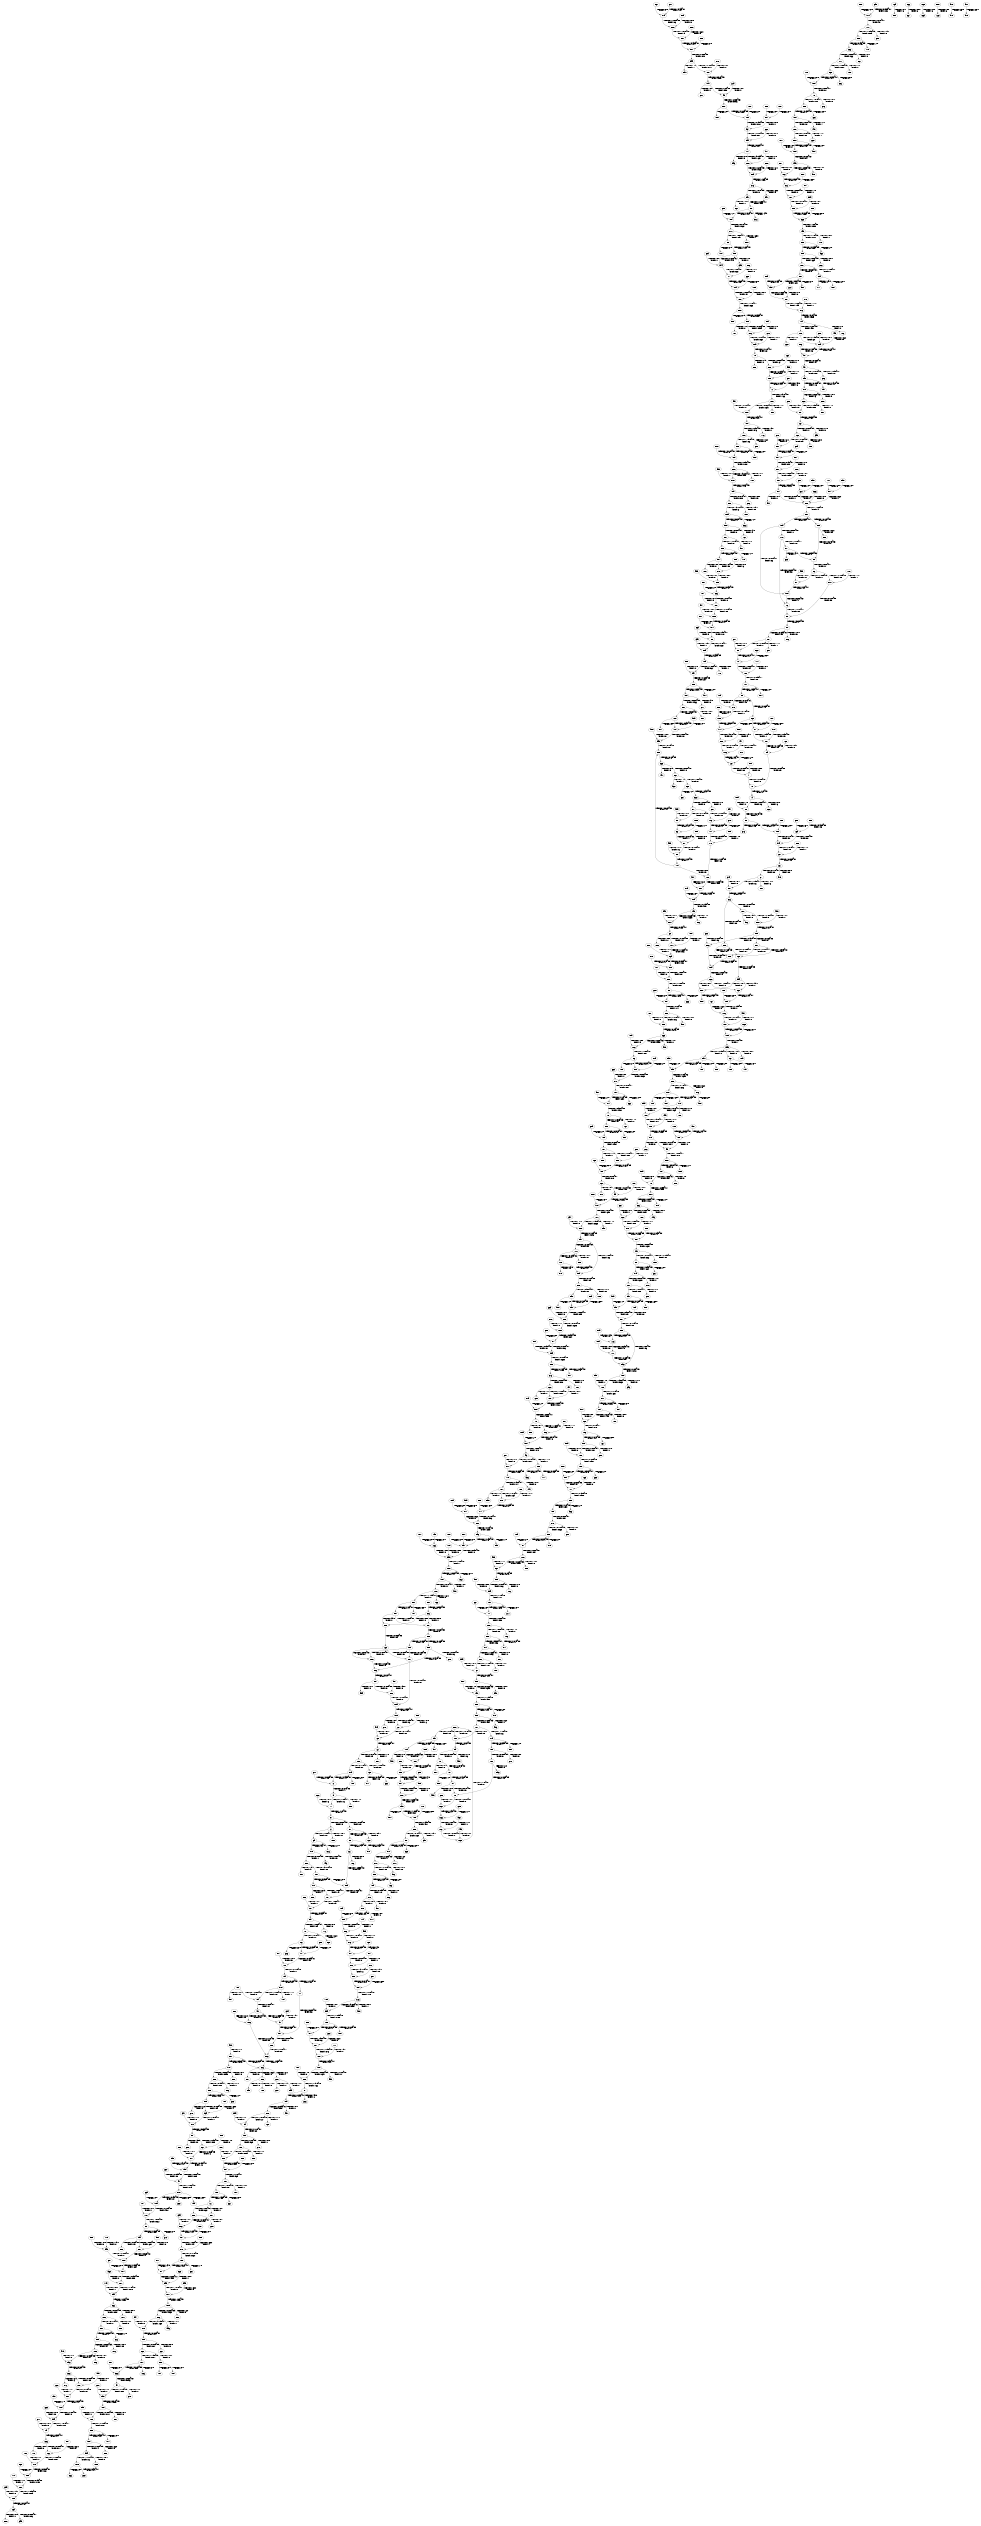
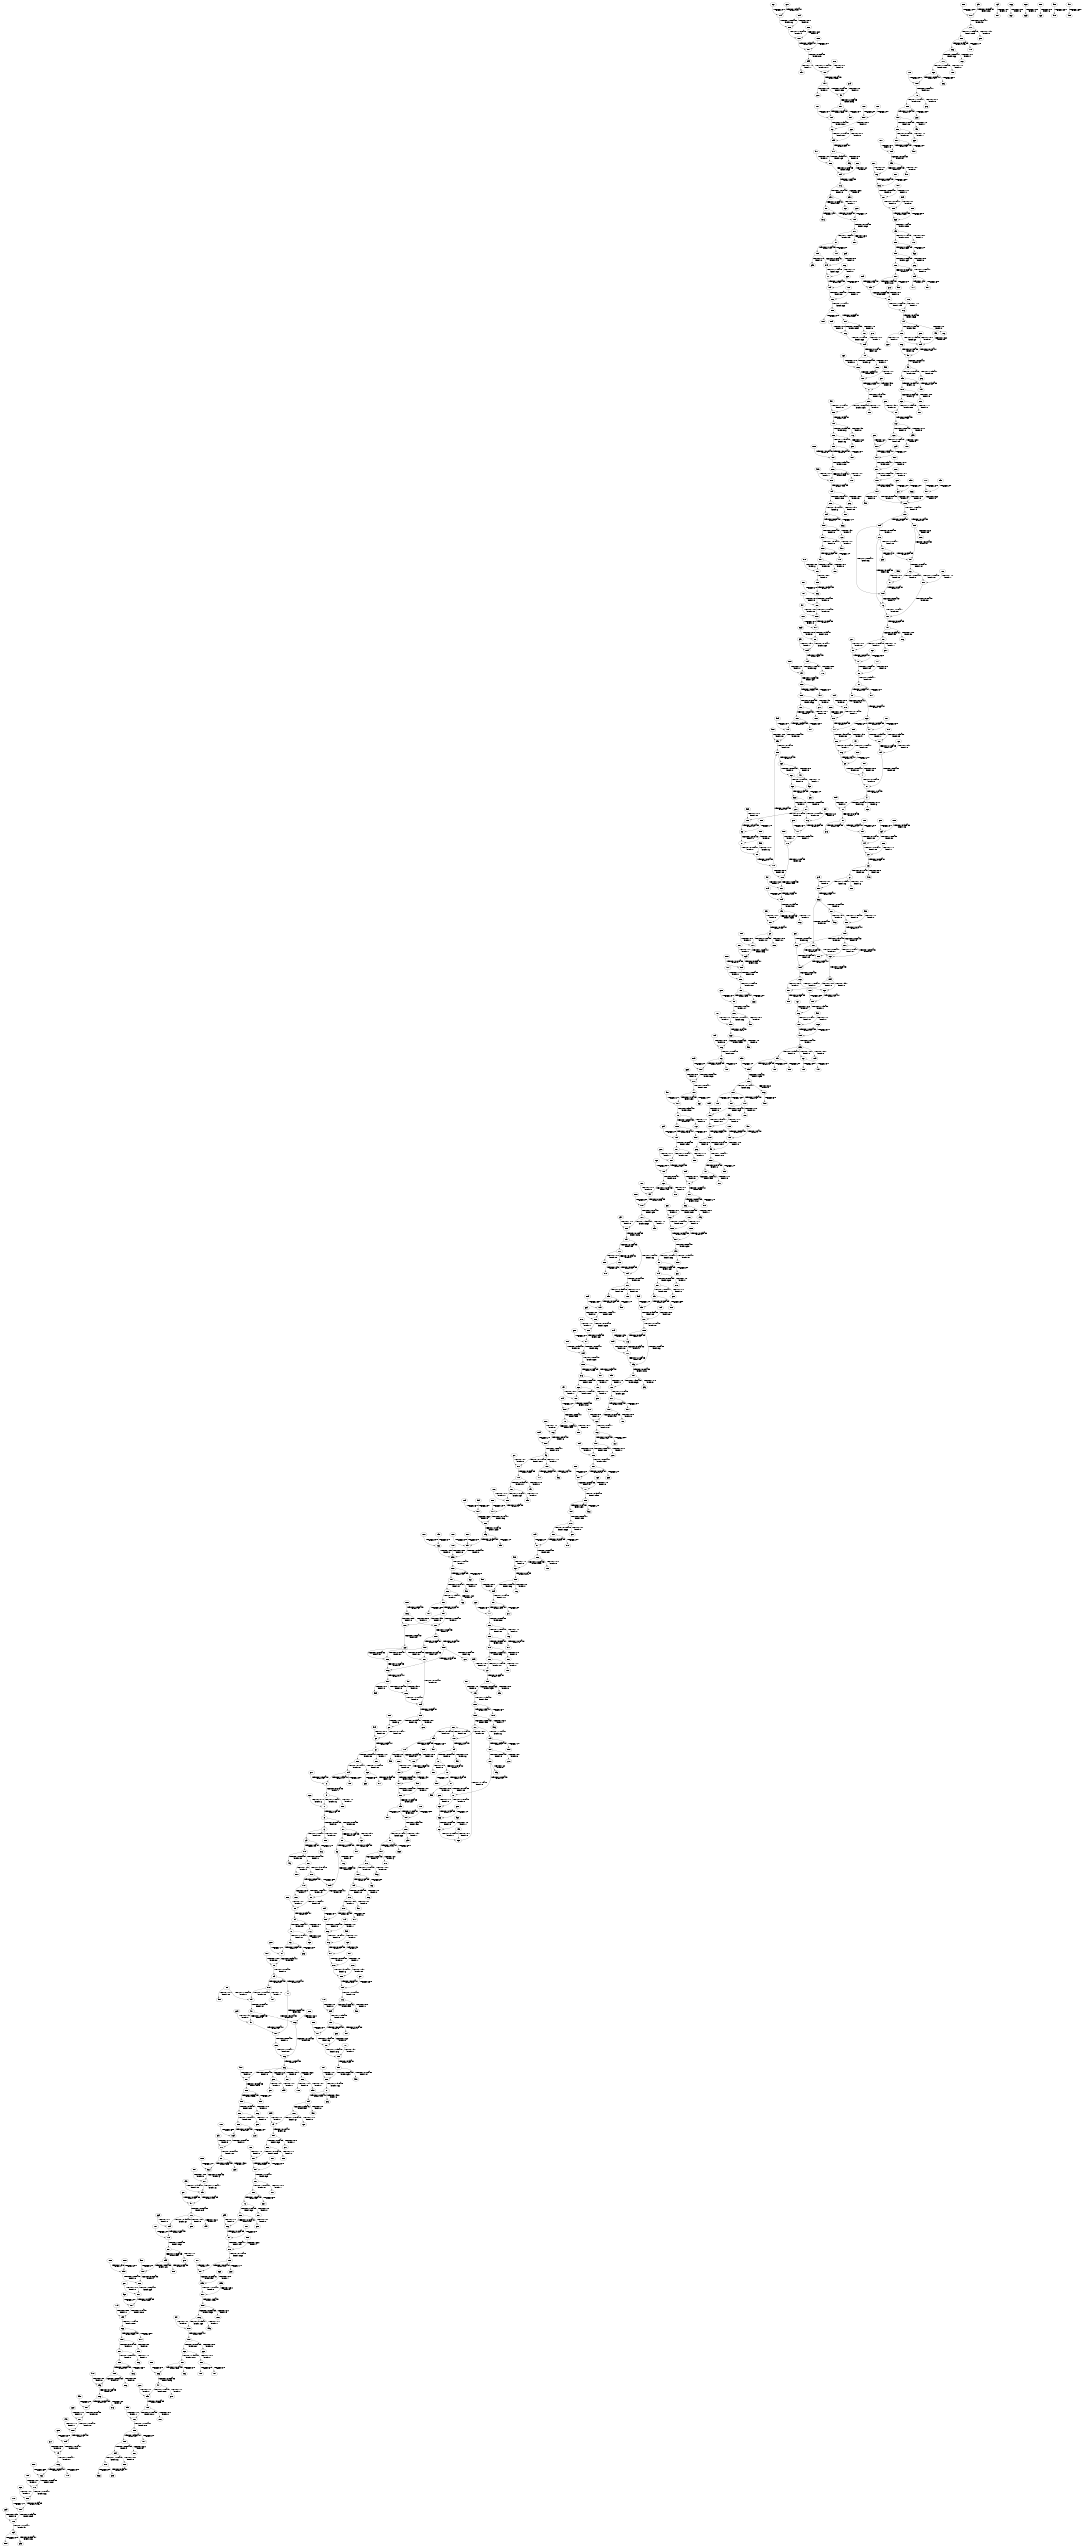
(747, 129) -> (832, 129)
(697, 571) -> none
(246, 2062) -> (264, 2070)
